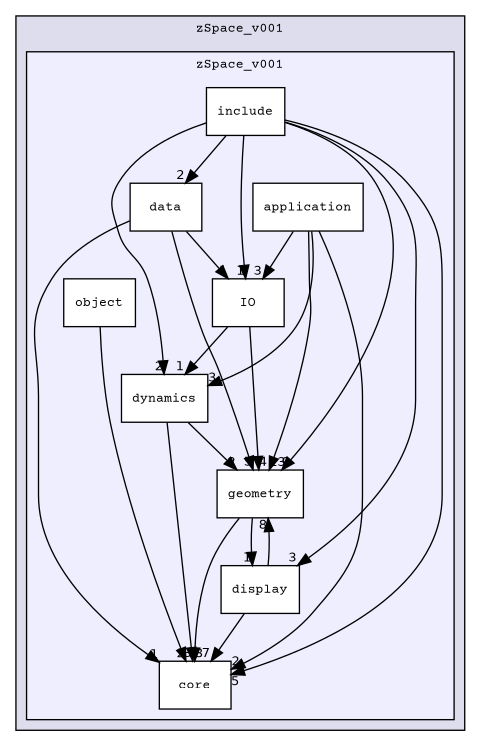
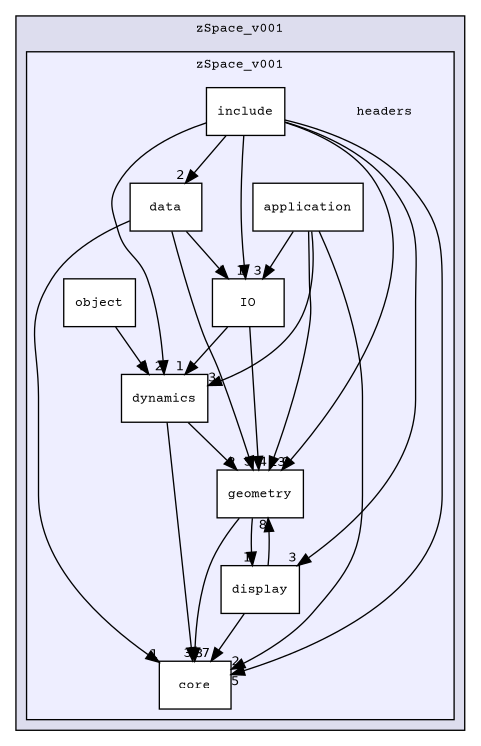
none -> (385, 112)
(127, 491) -> (128, 345)
